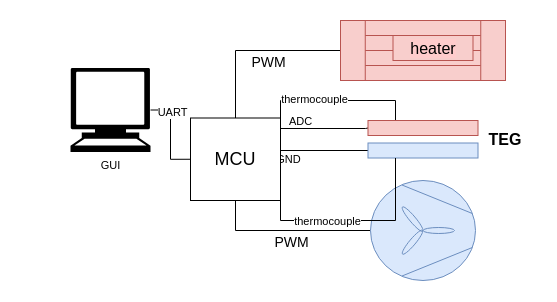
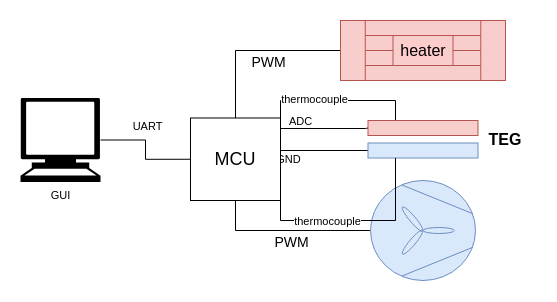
(433, 48) -> (423, 51)
(111, 110) -> (61, 140)
